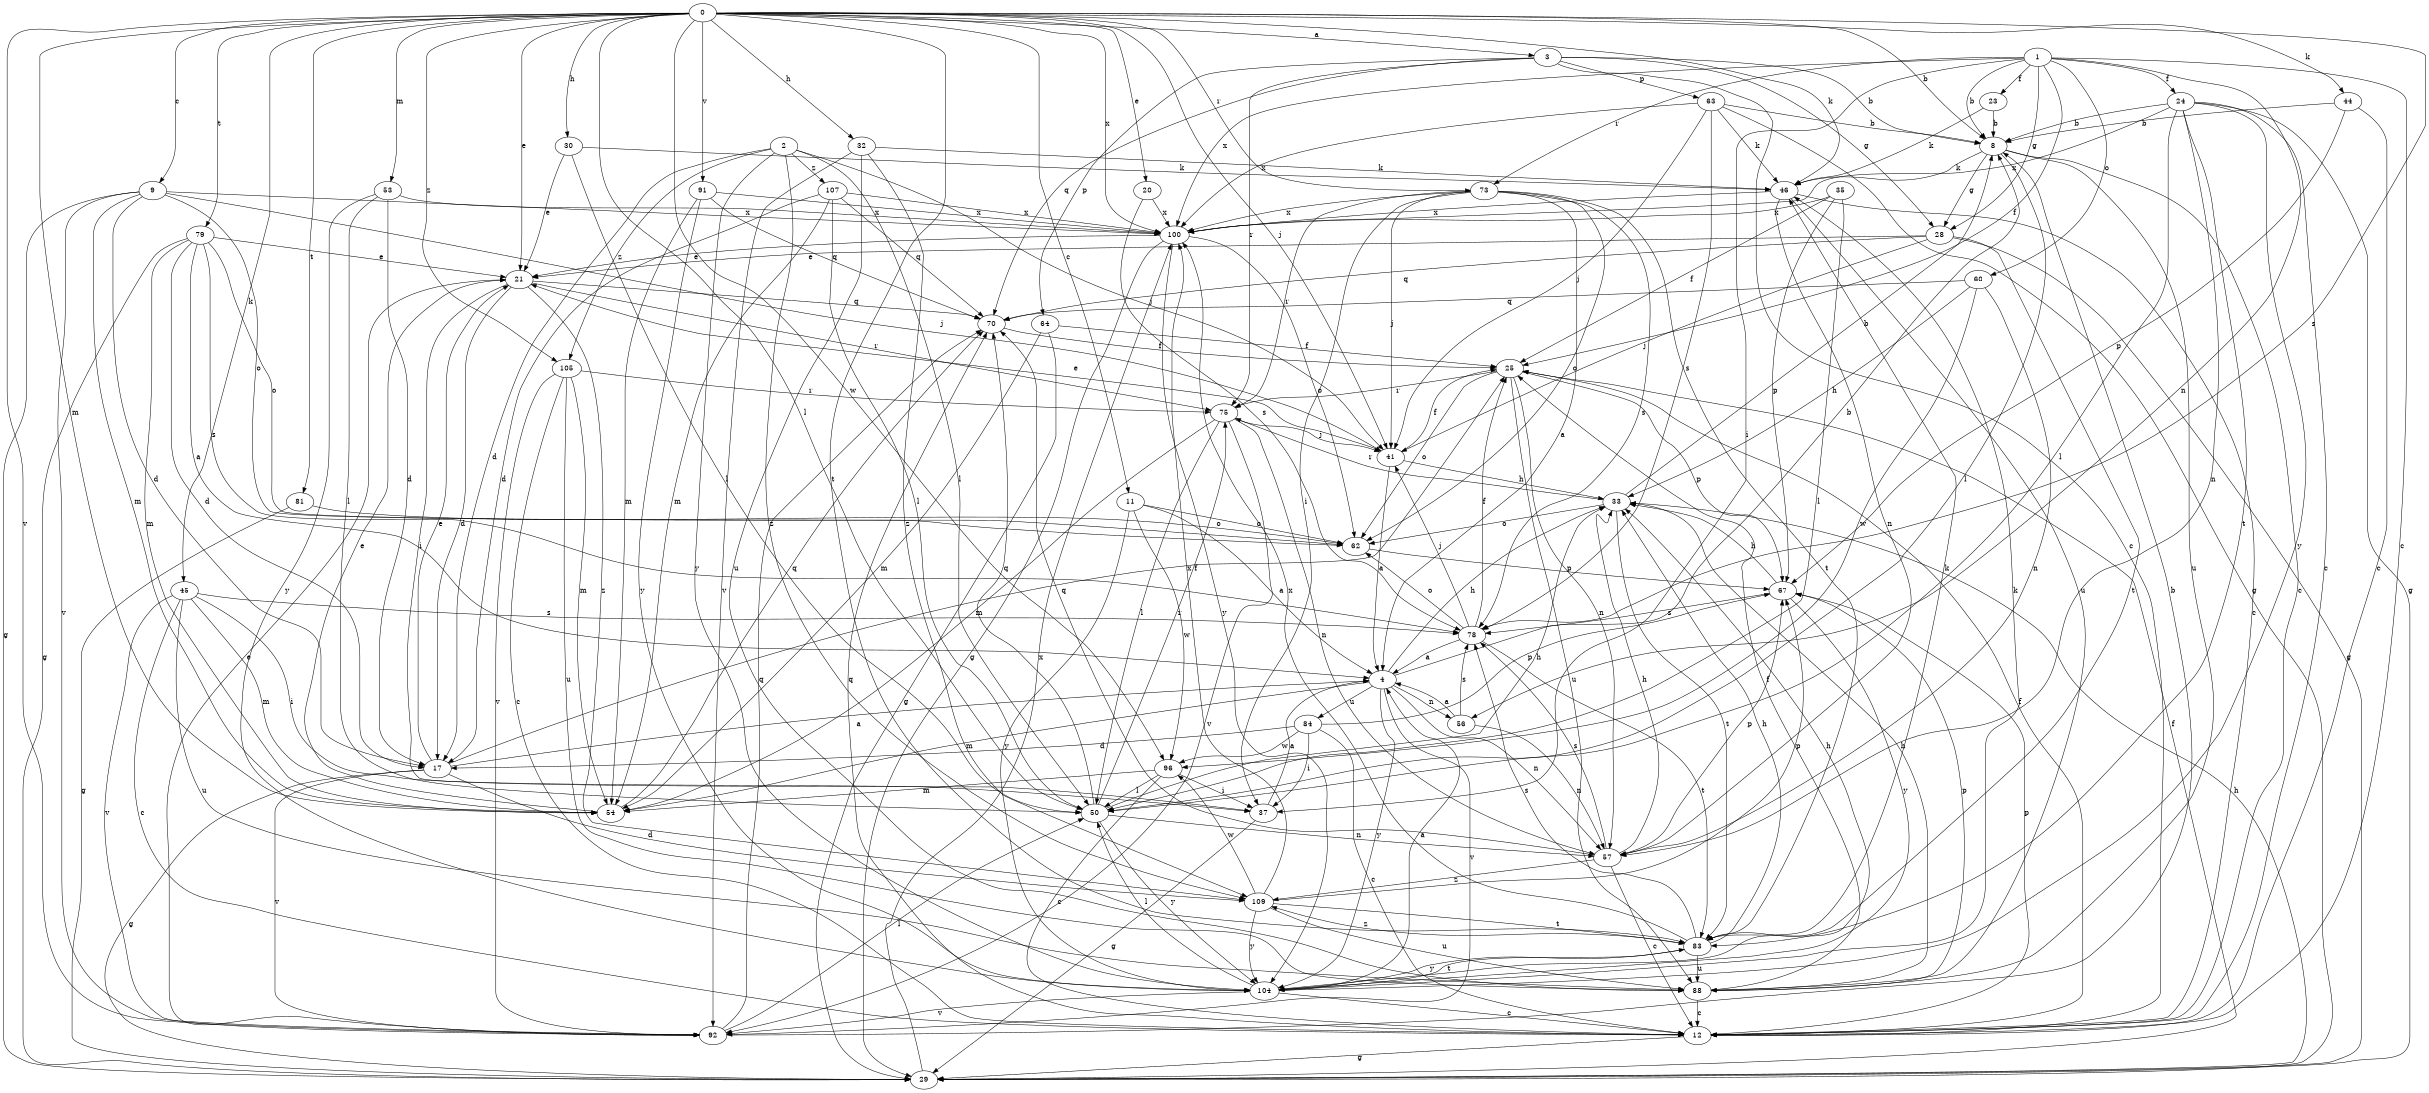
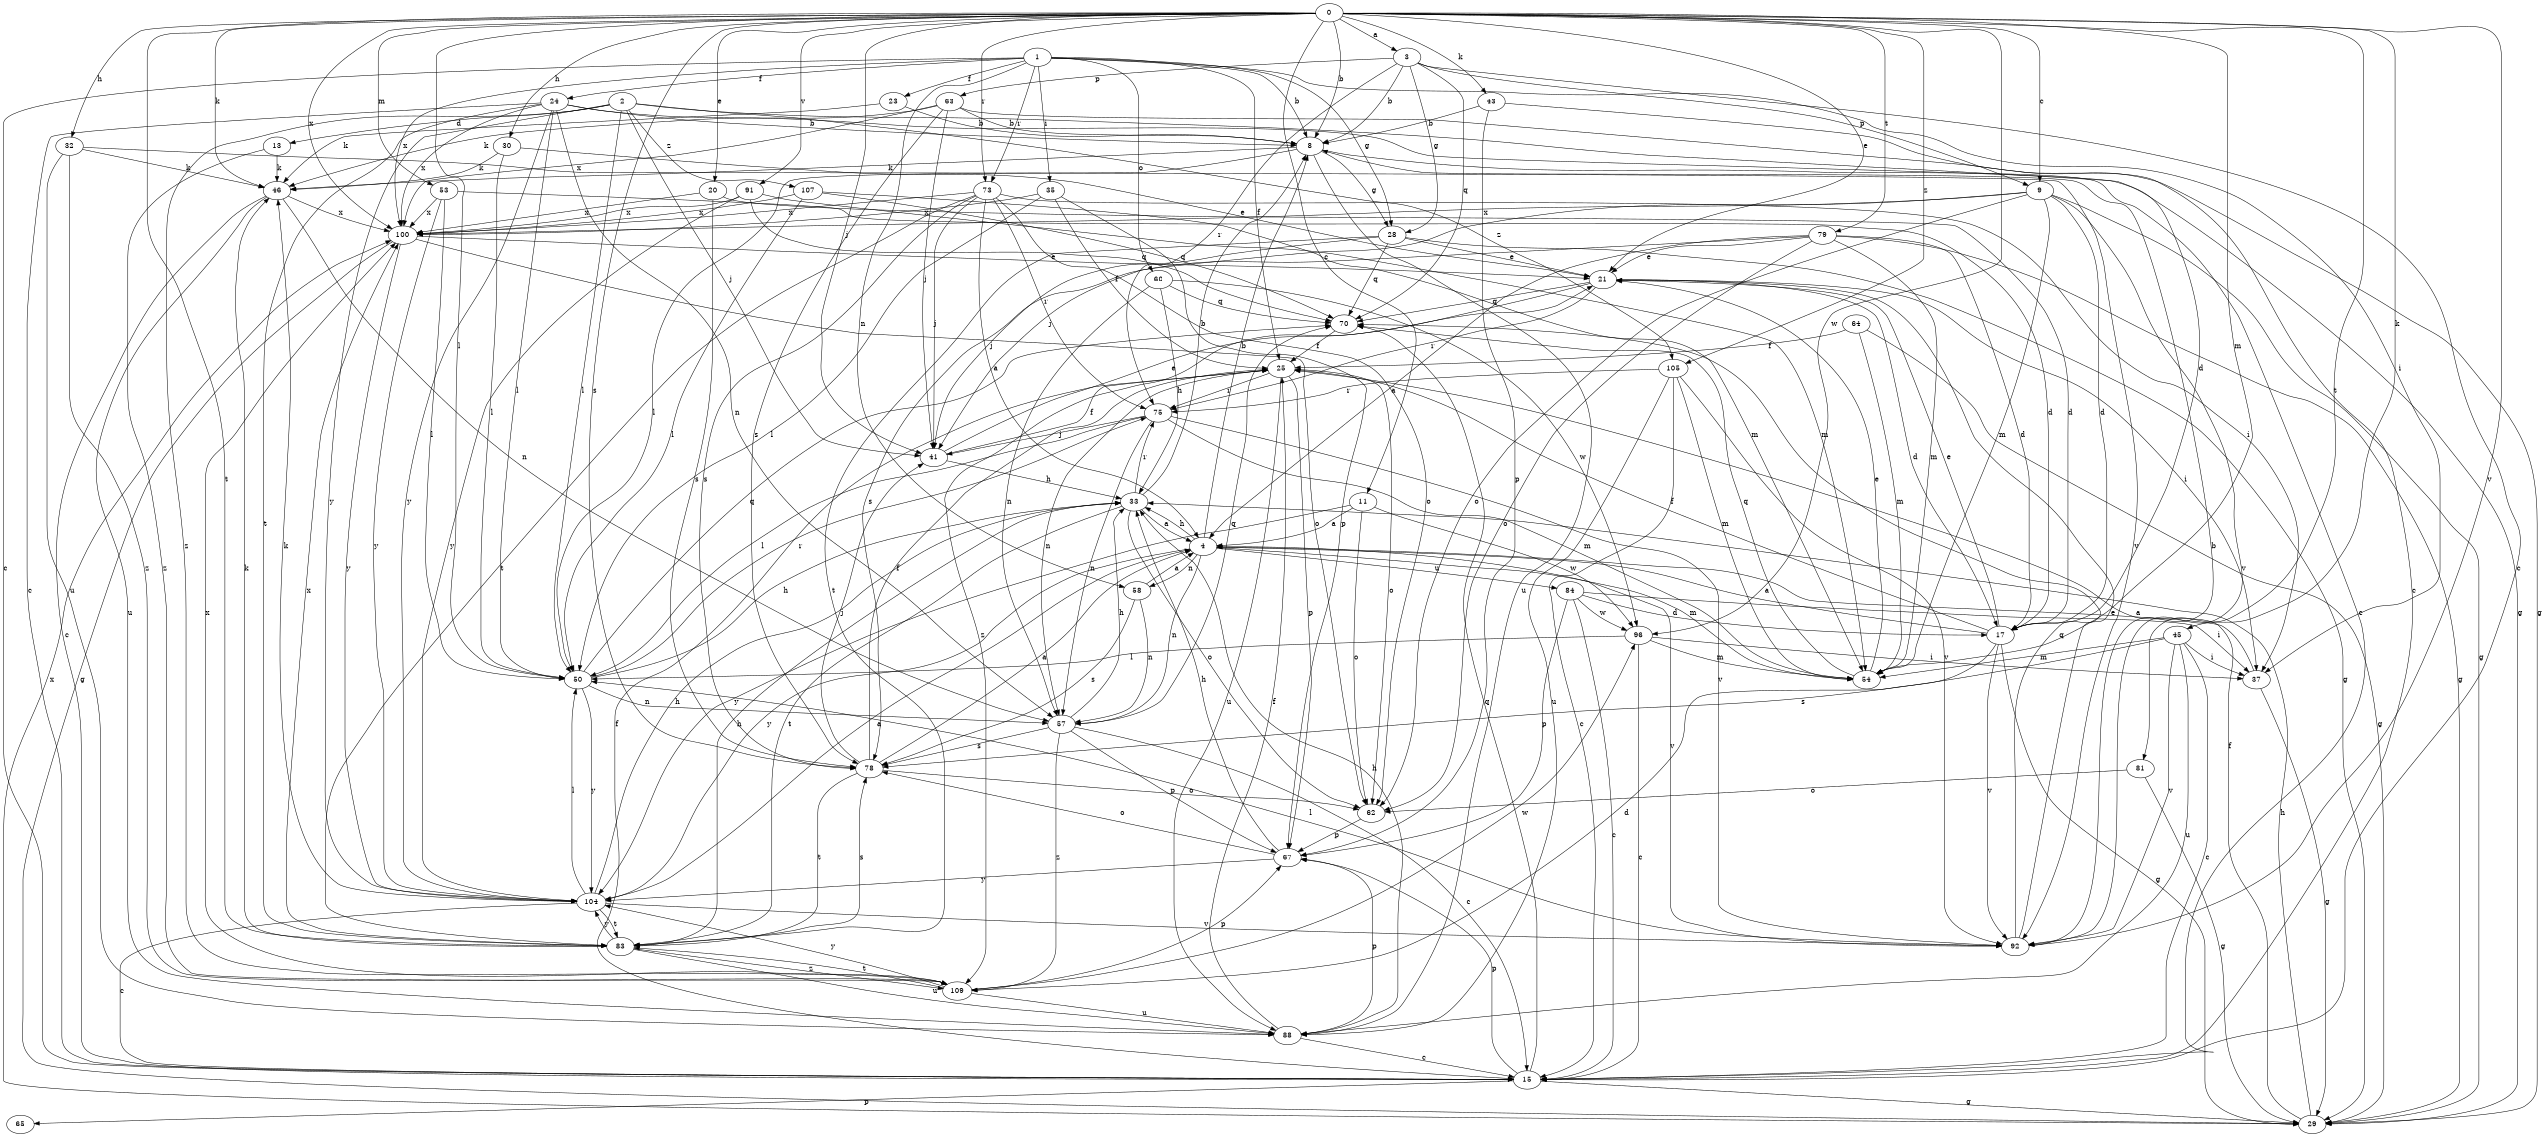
(1218, 73) -> (1725, 104)
(2348, 102) -> (1491, 102)
none -> (1044, 124)
none -> (277, 146)
(518, 396) -> (1579, 219)
(1378, 566) -> (1163, 527)
(1670, 613) -> (1123, 813)
(1461, 724) -> (1137, 591)
(1697, 1036) -> (1527, 1080)
none -> (20, 1124)
